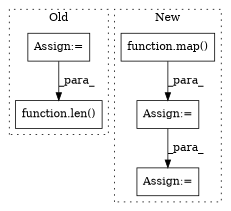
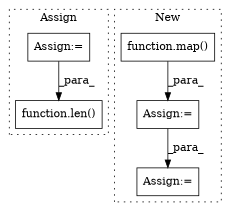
(59, 18) -> (59, 18)
